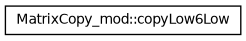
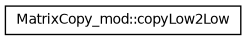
(123, 20) -> (123, 20)
